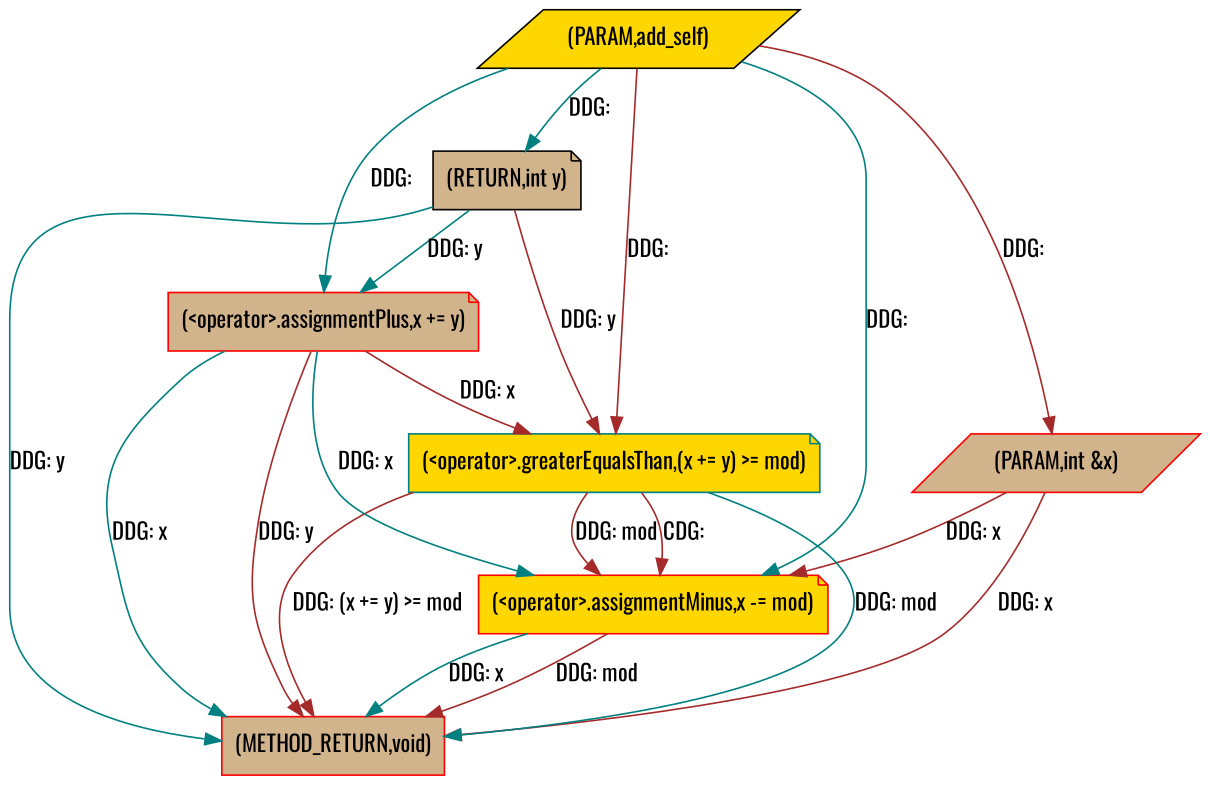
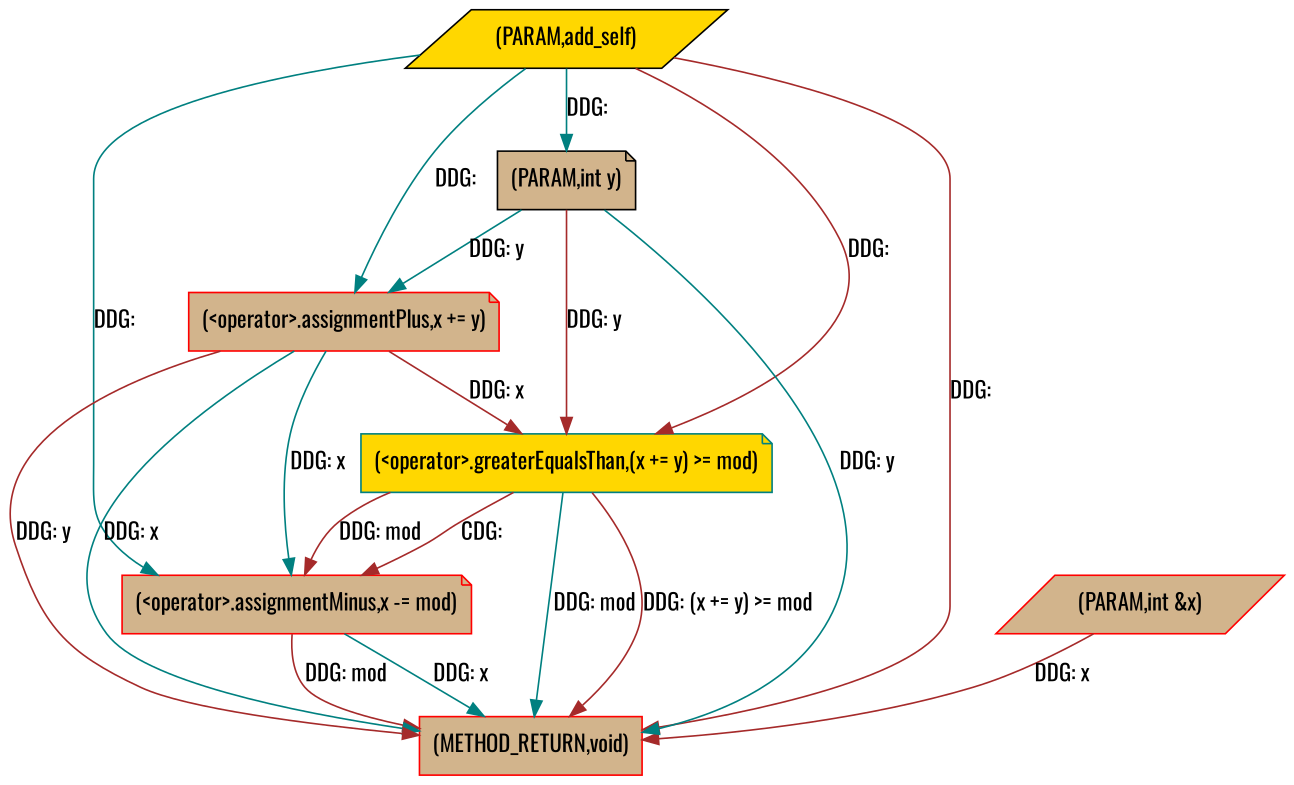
(507, 180) -> (567, 180)
(961, 182) -> (950, 400)
(909, 538) -> none
(653, 604) -> (297, 604)
